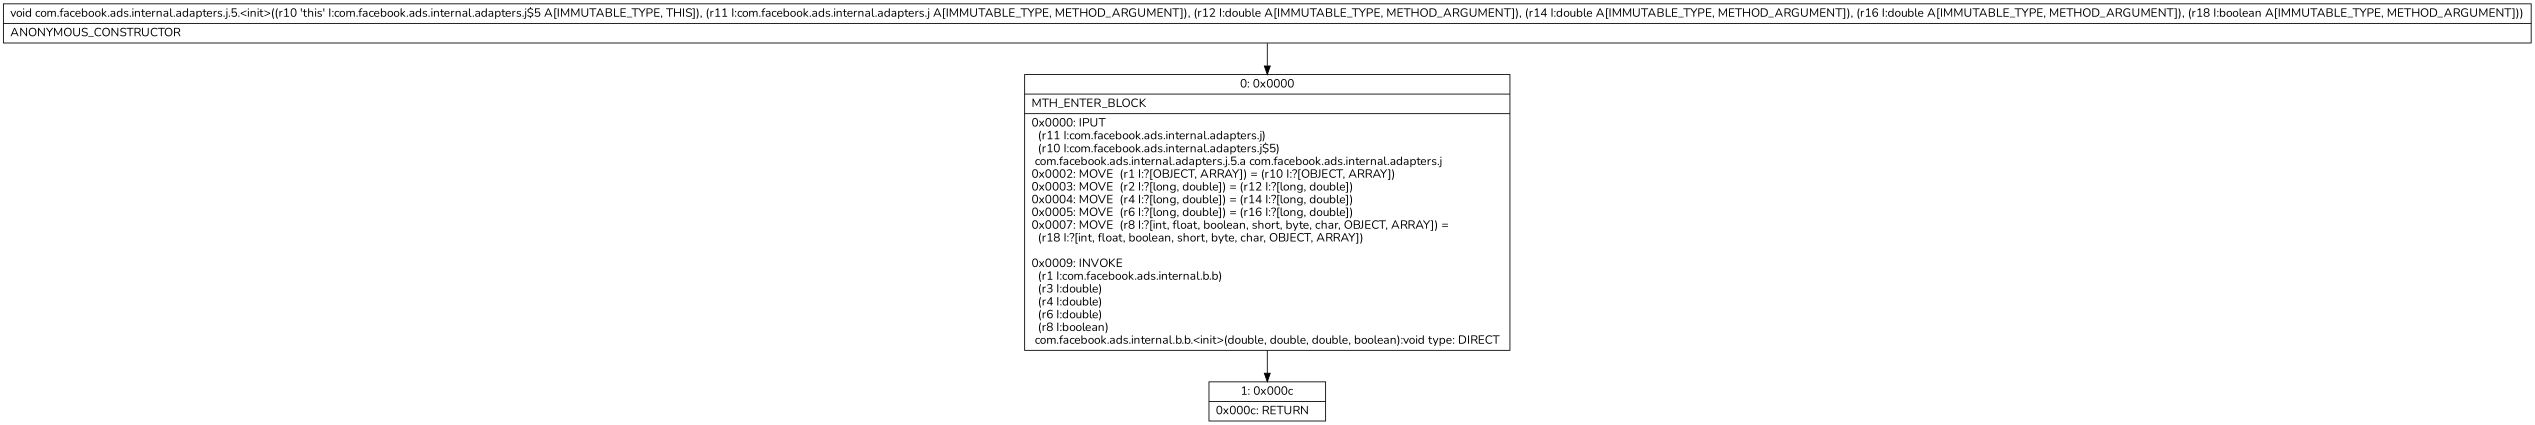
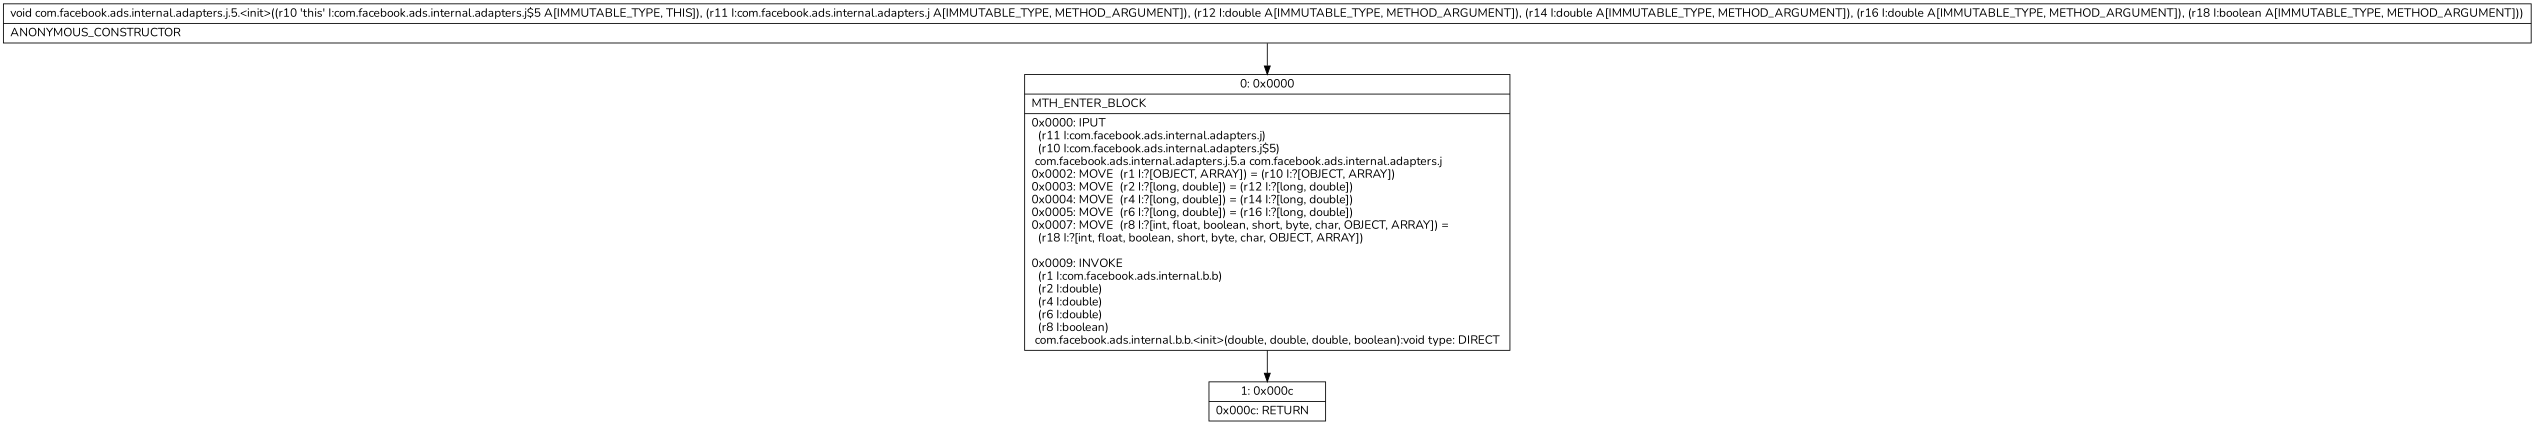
(1067, 289) -> (1067, 289)
